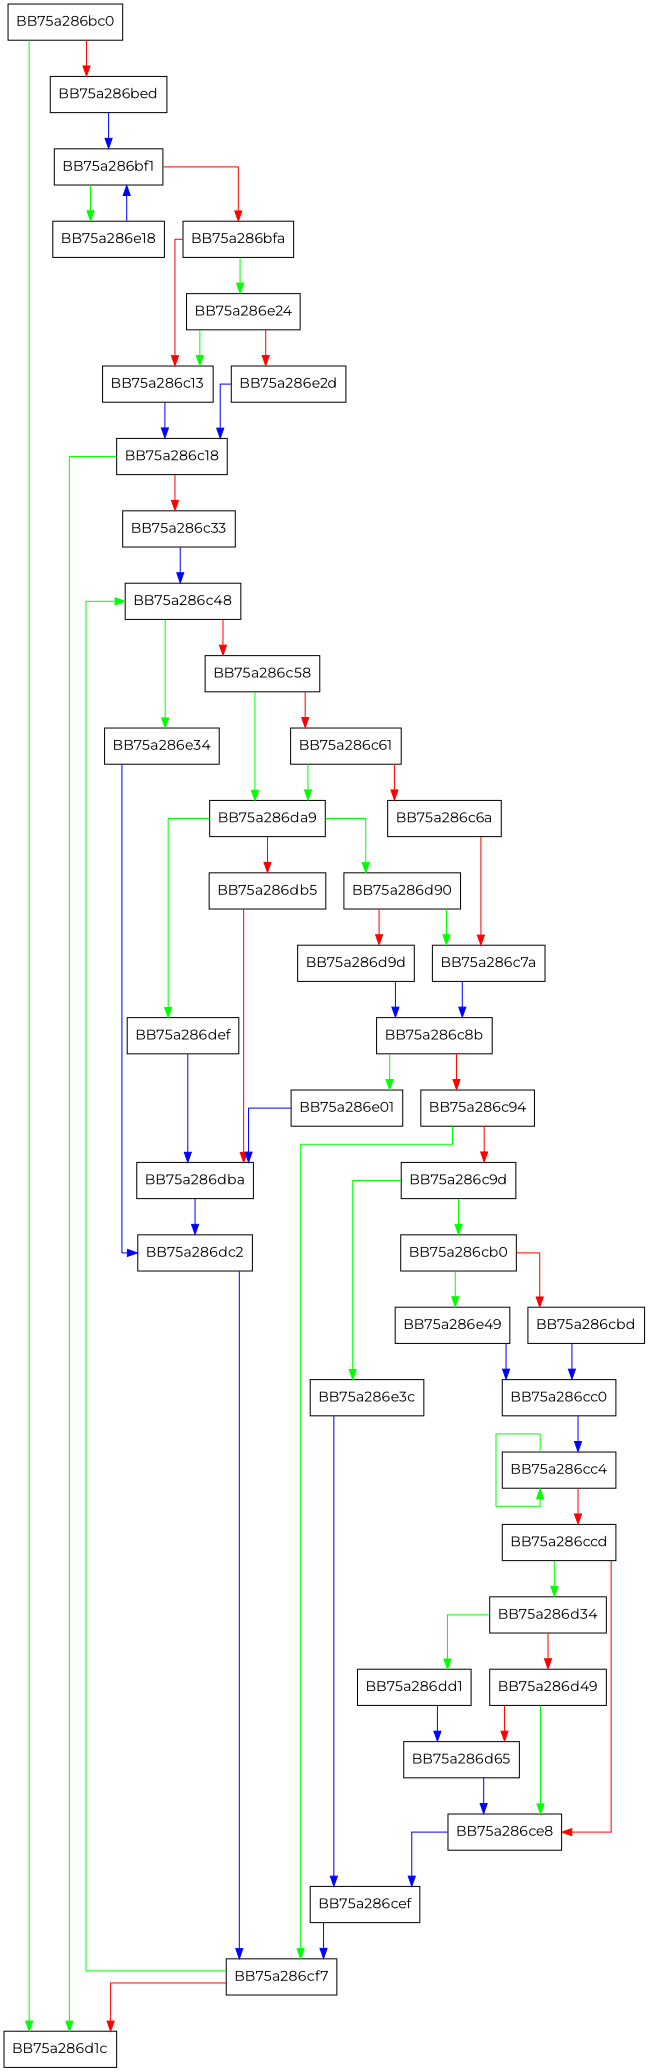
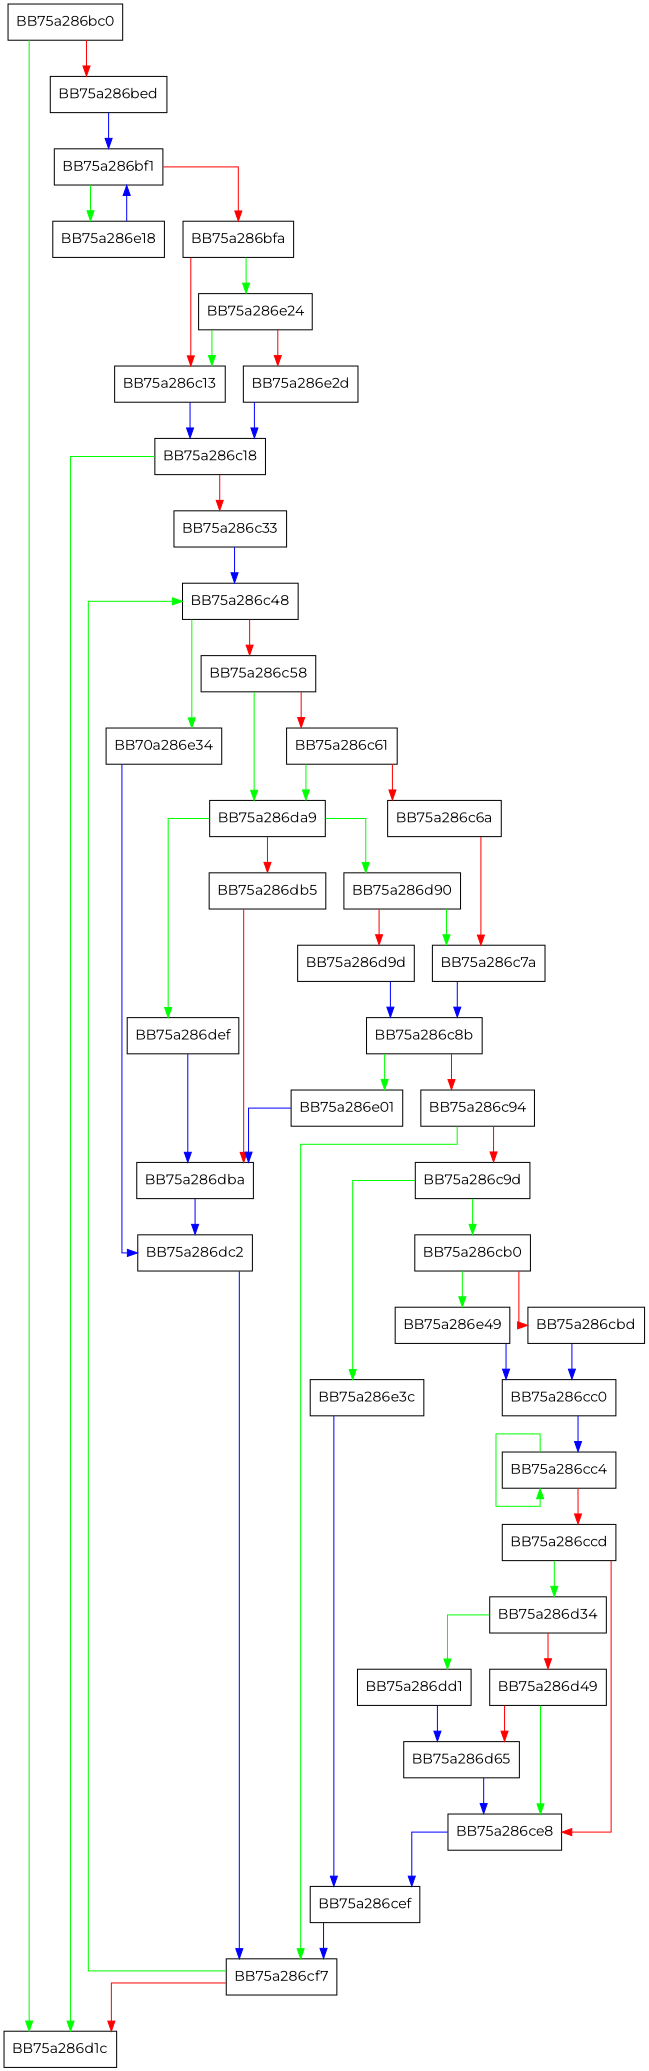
(162, 746) -> (164, 746)
